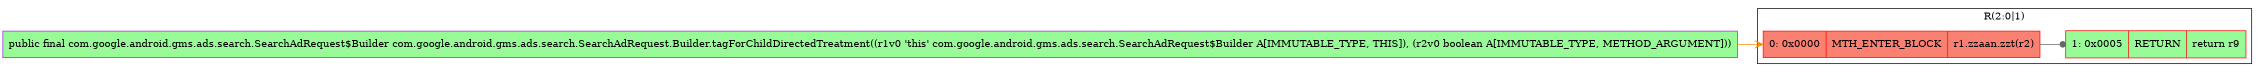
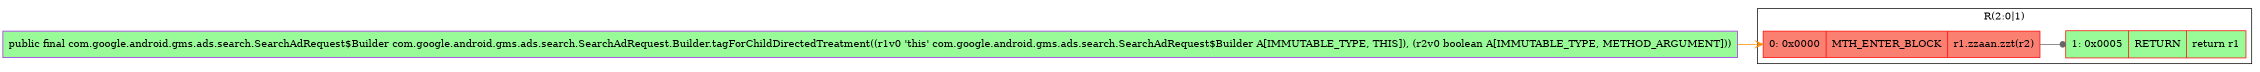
(2216, 44) -> (2216, 44)
